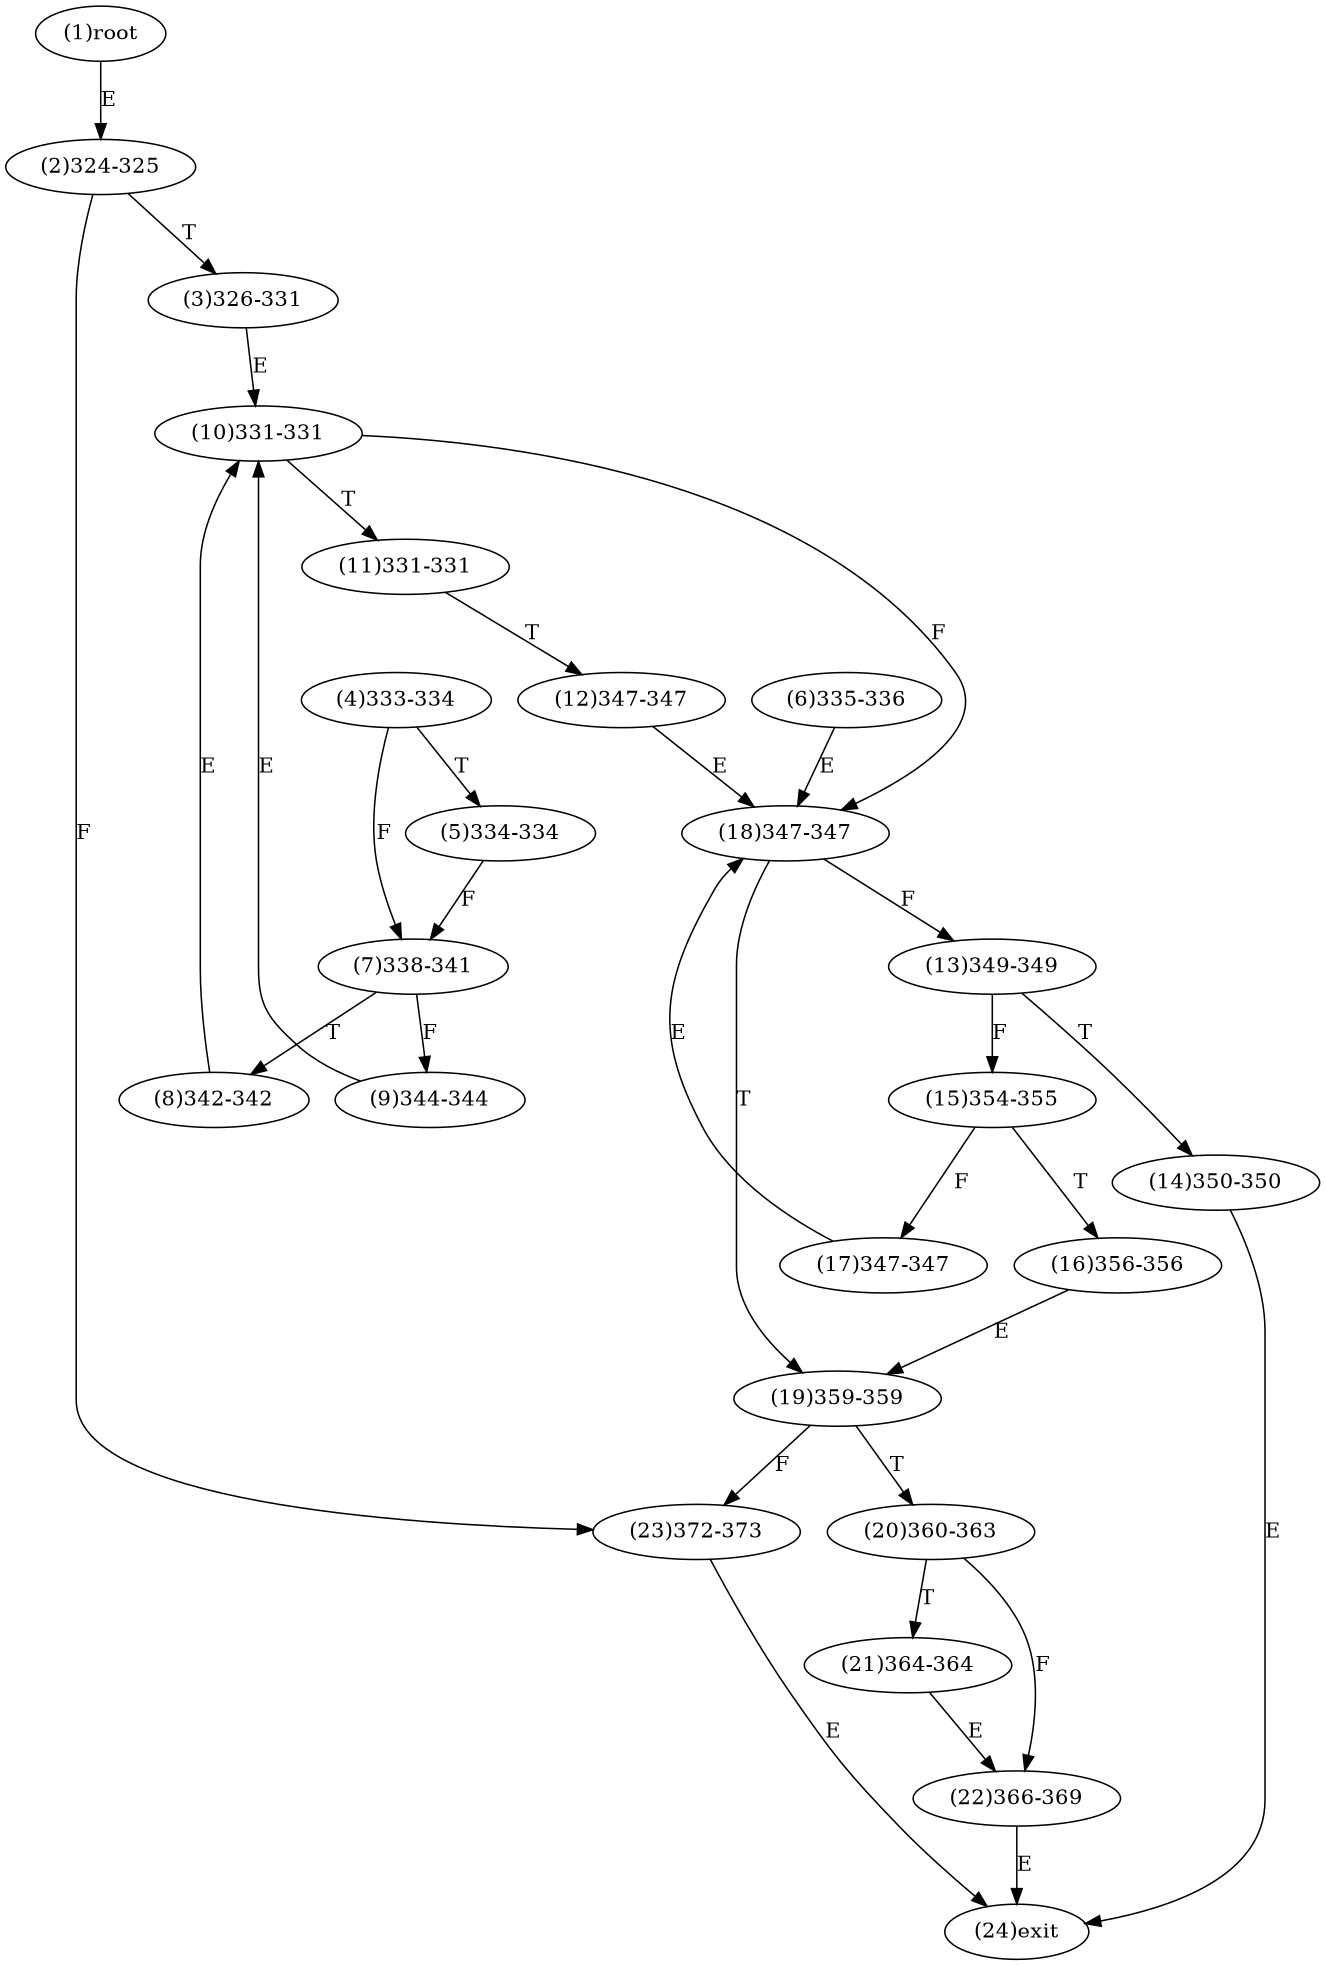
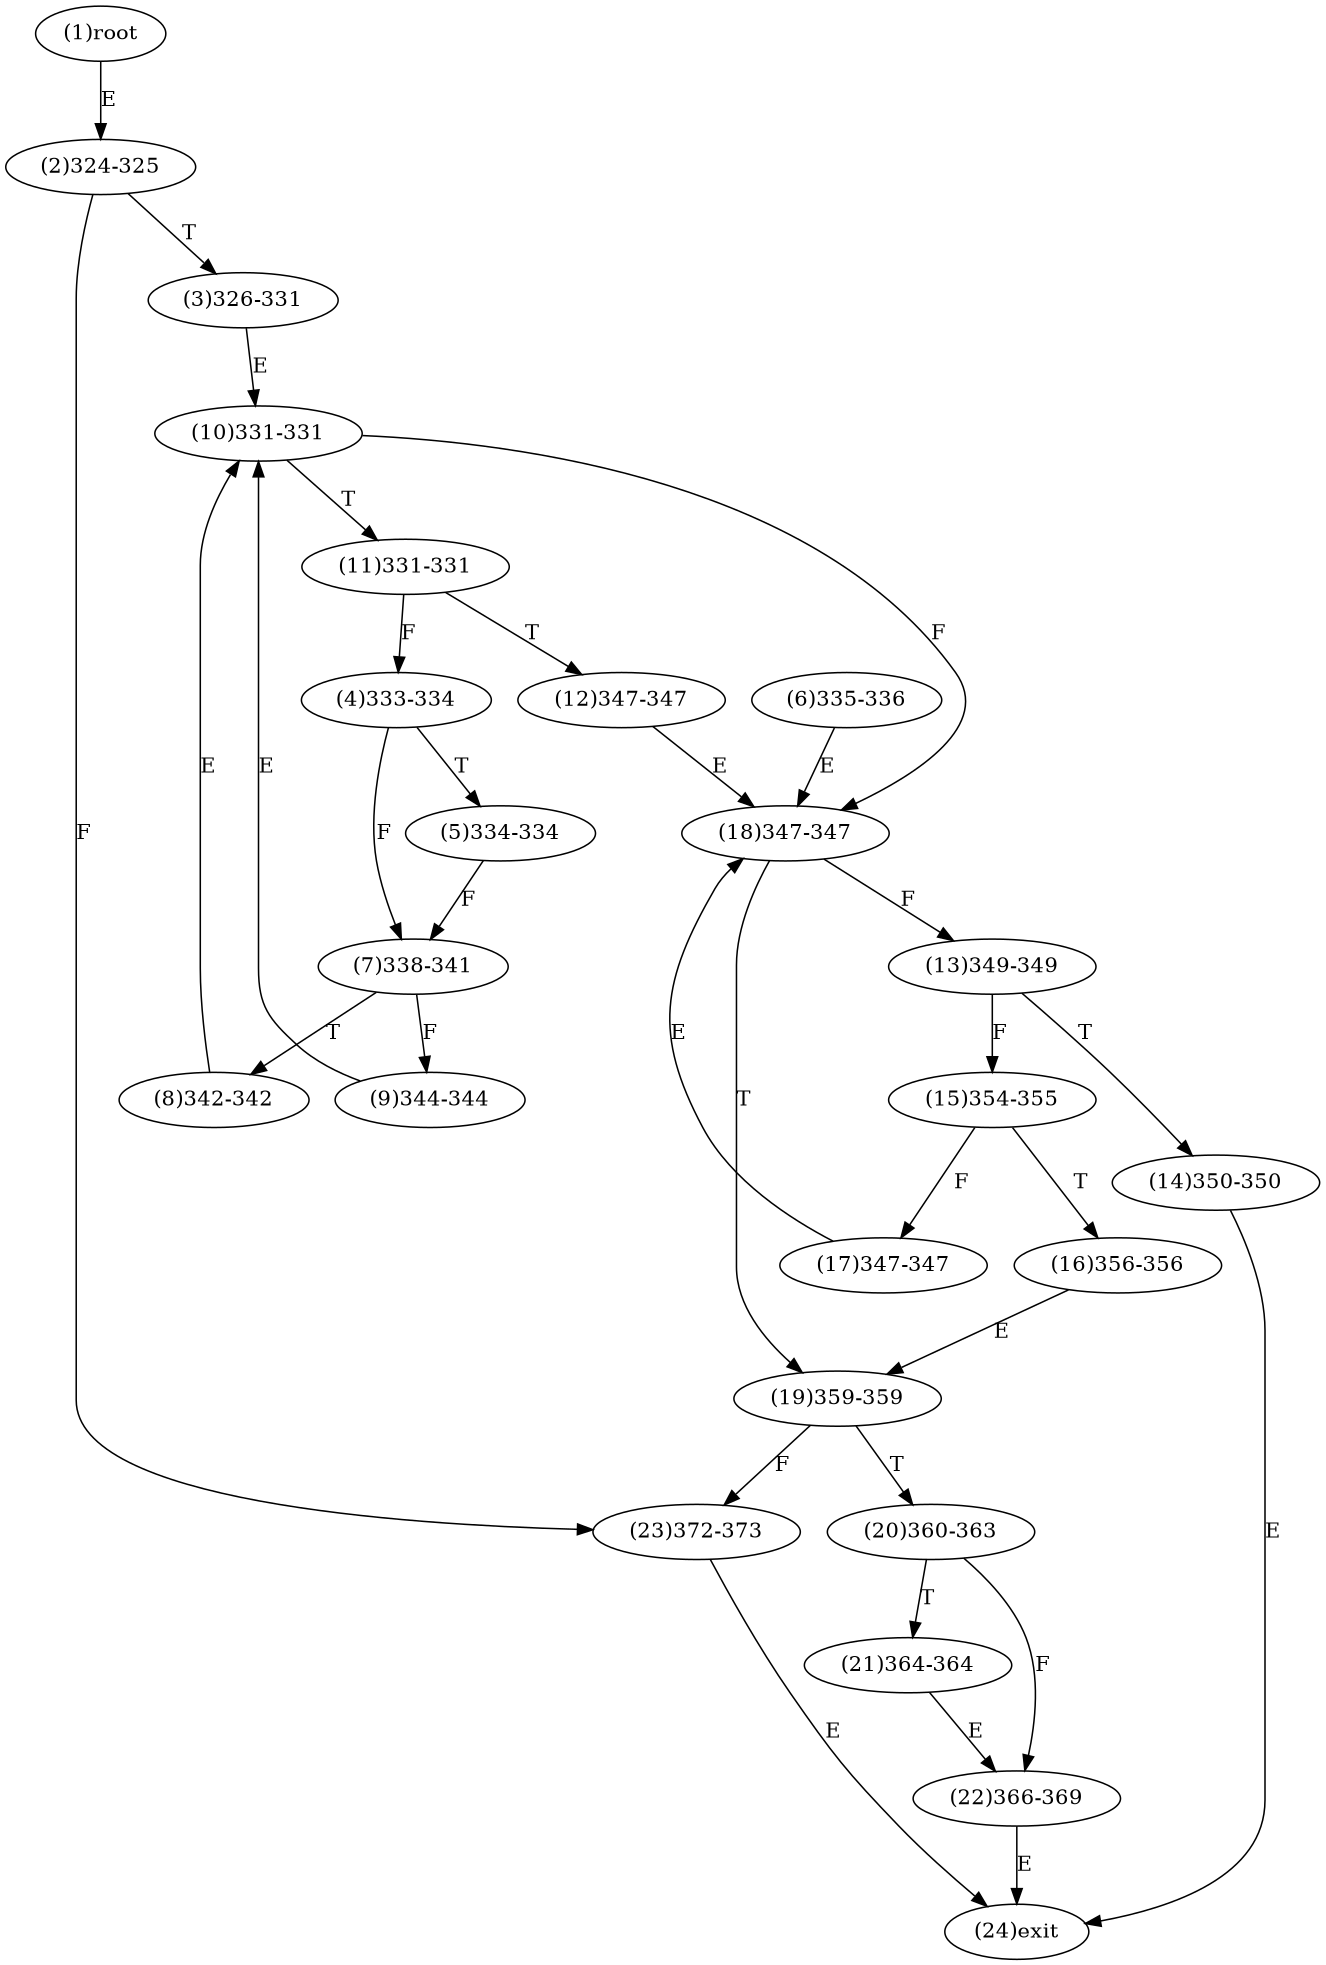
none -> (402, 626)
